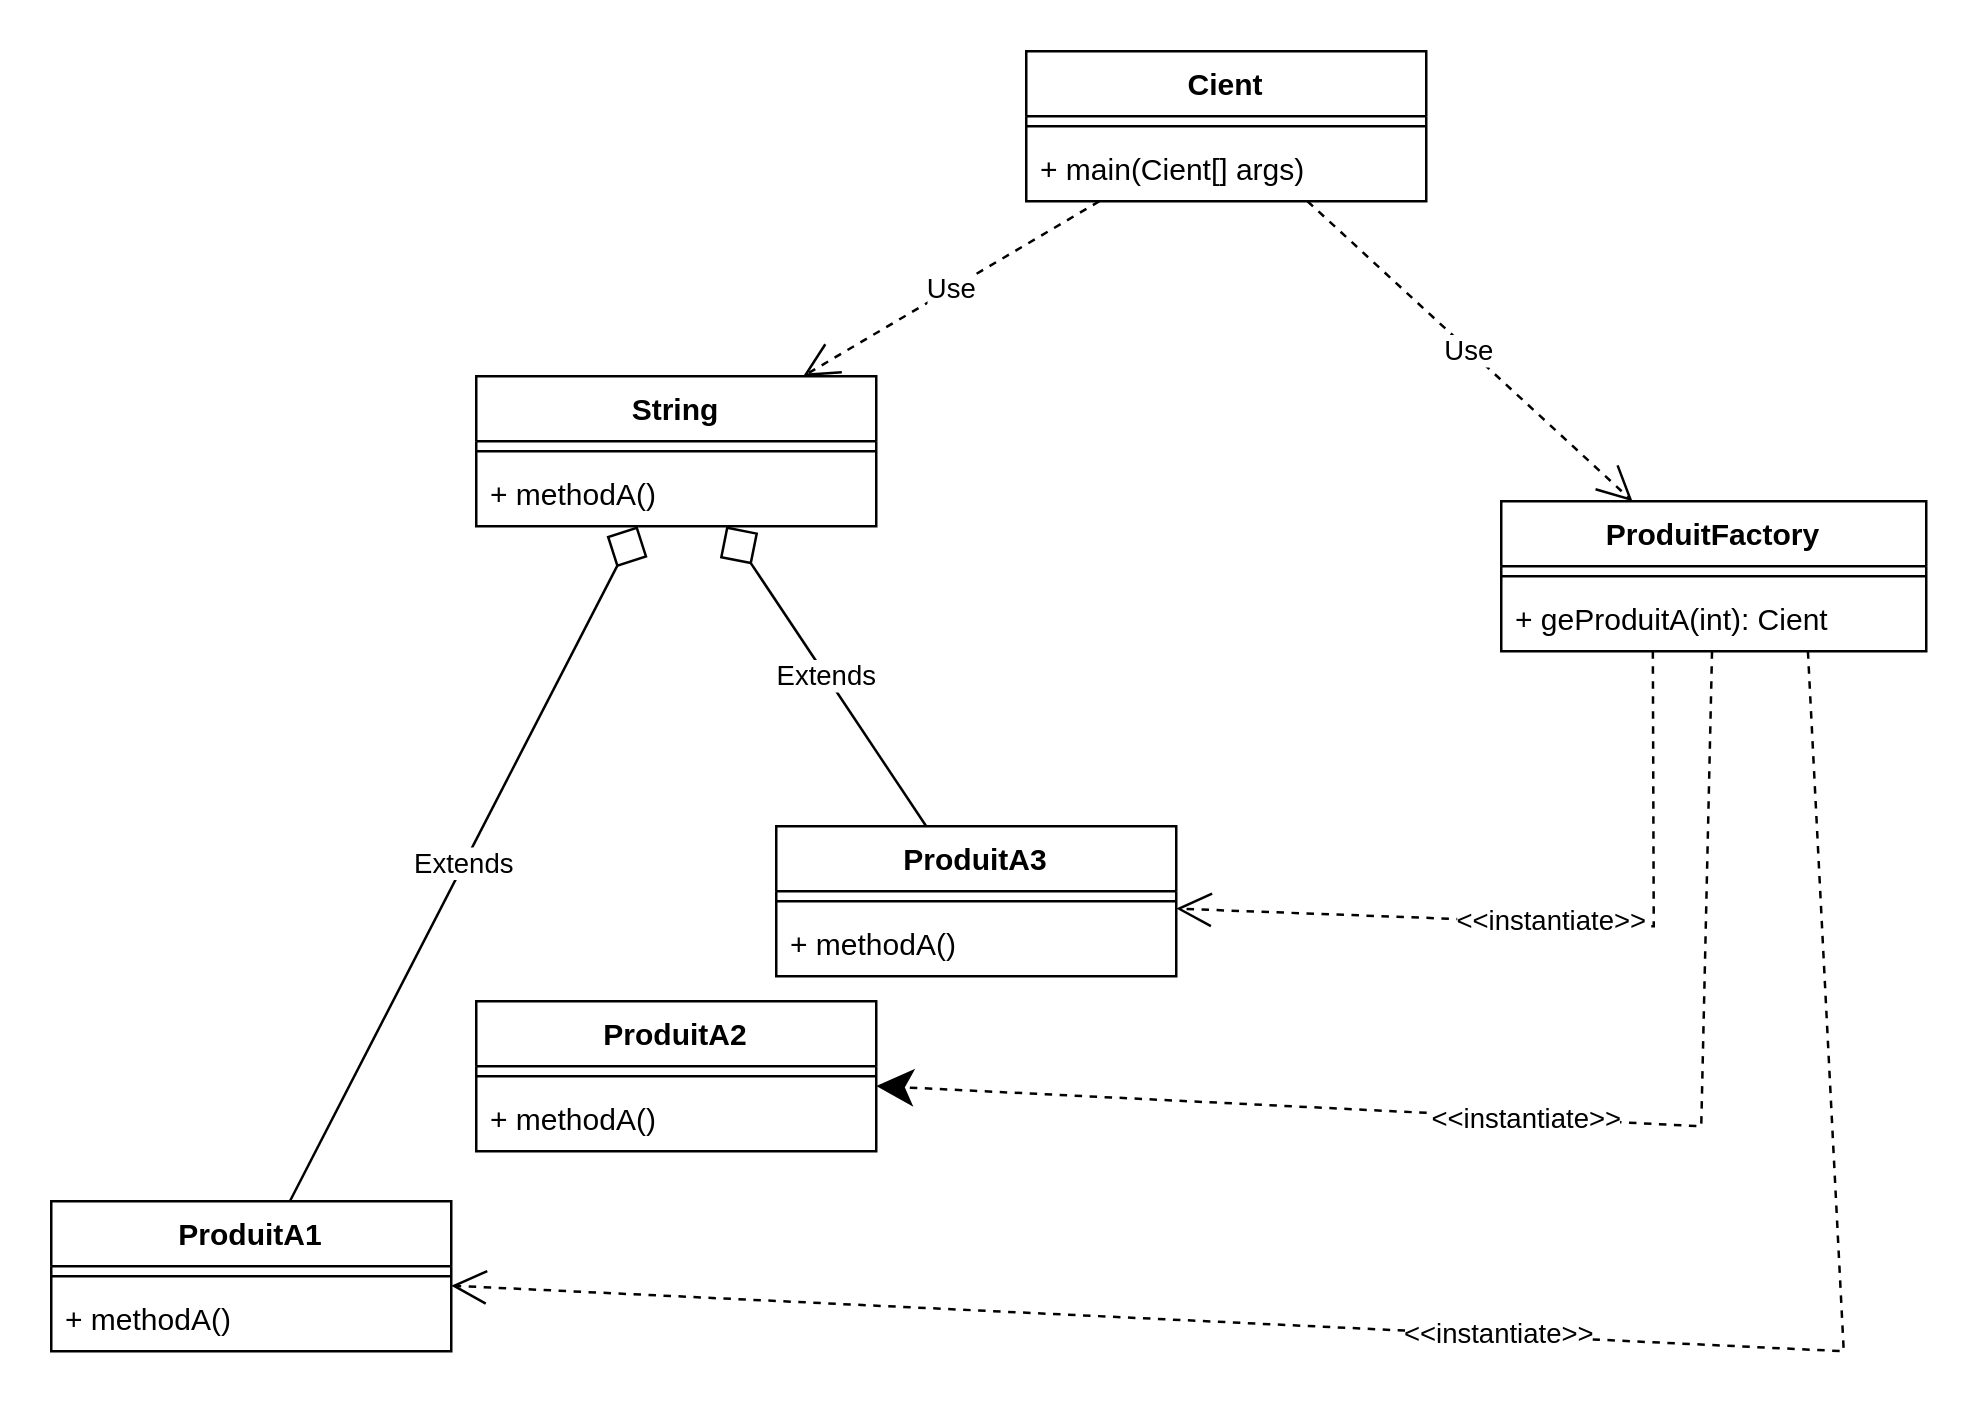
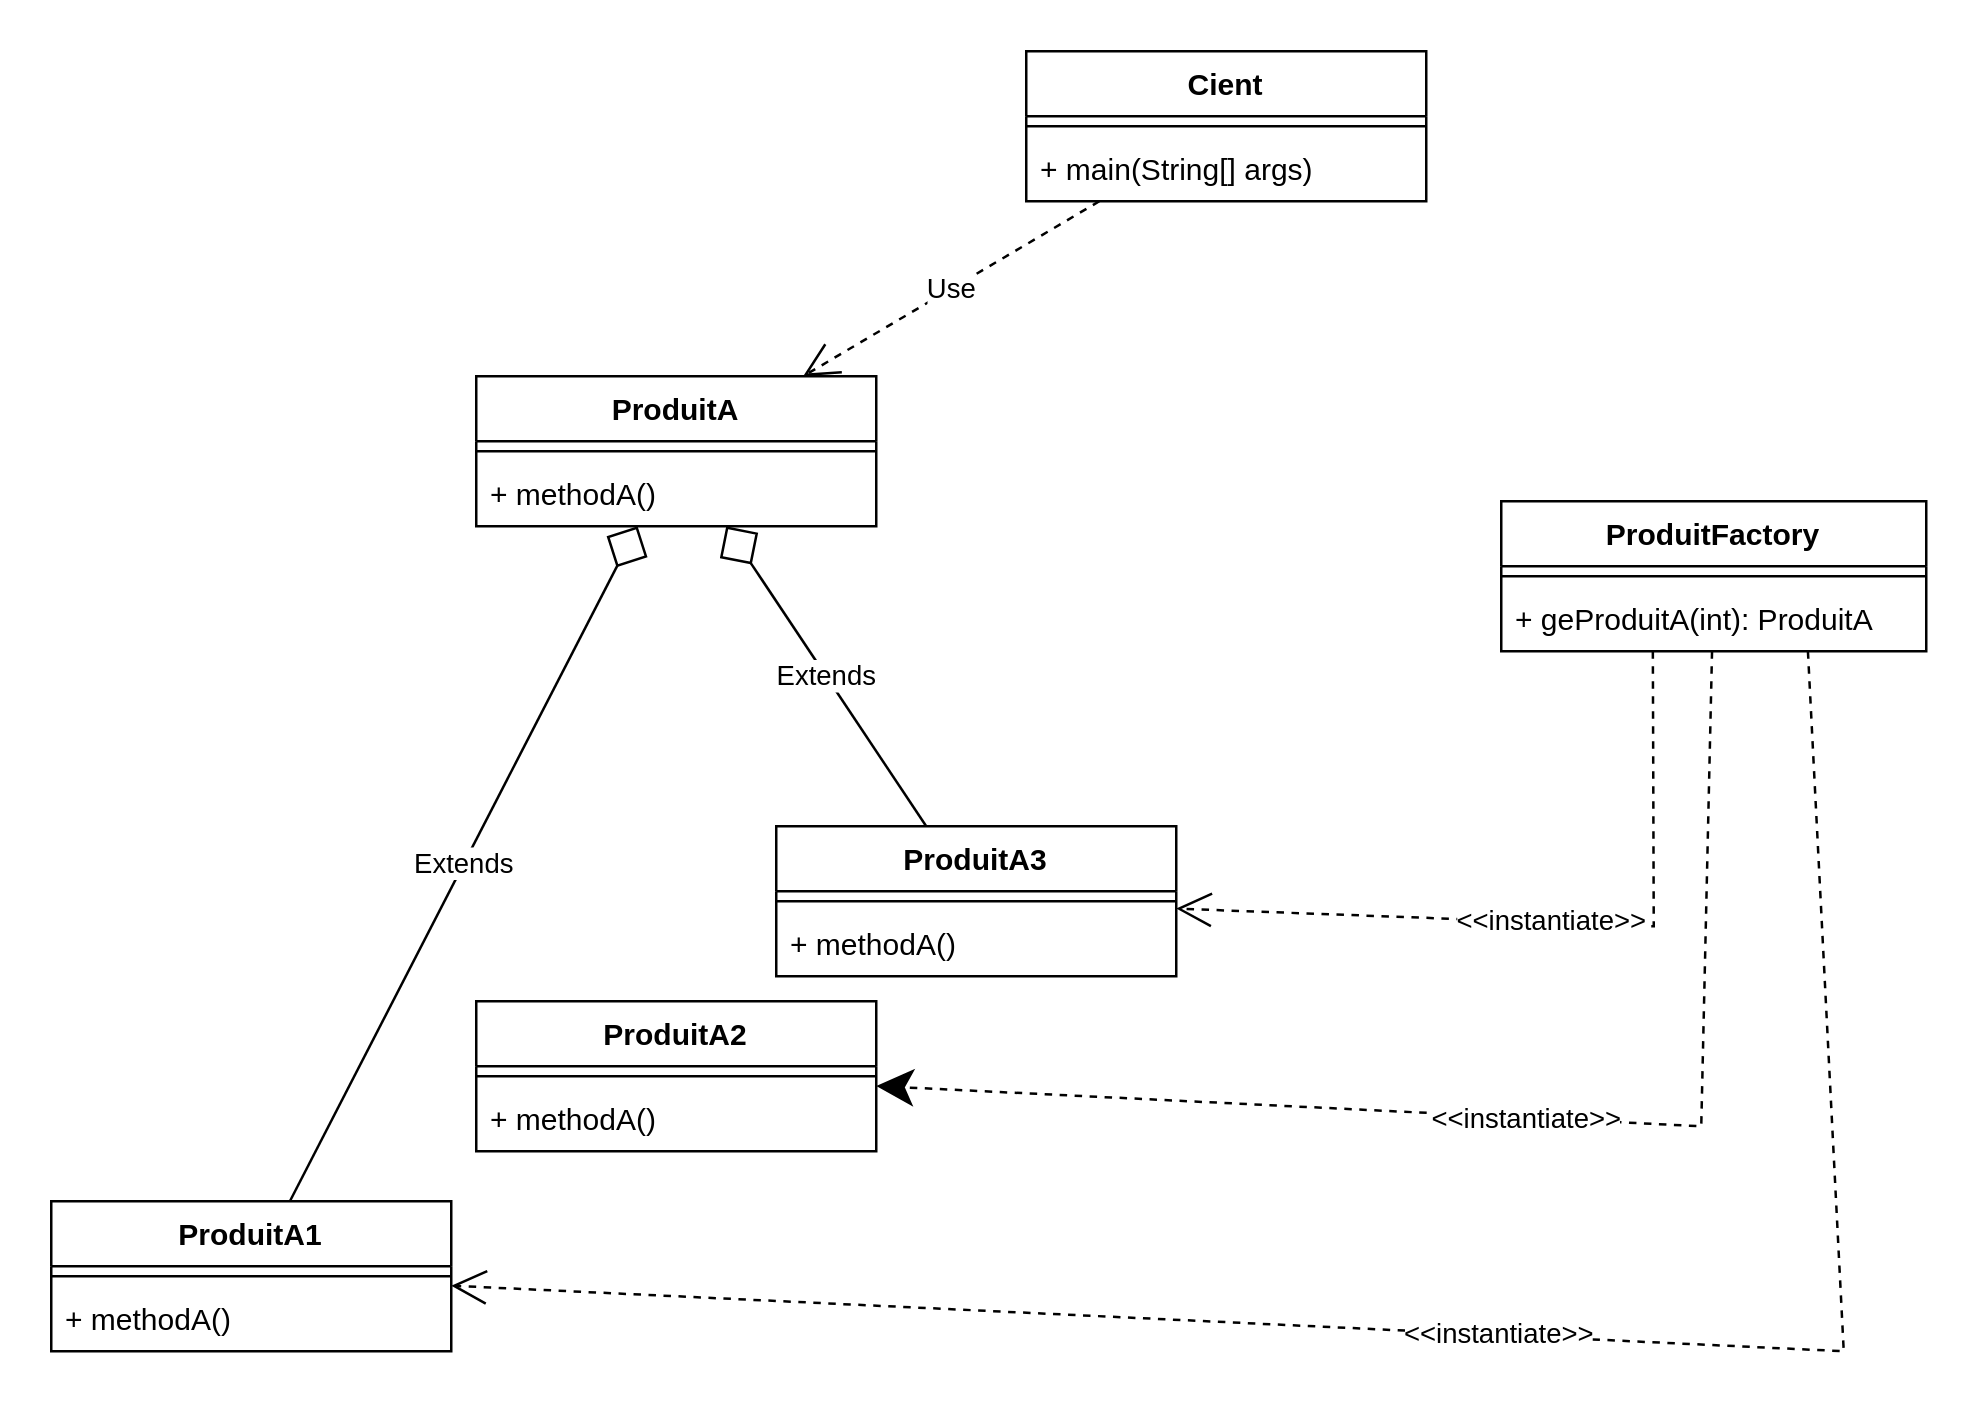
(1196, 170) -> (1205, 170)
(1396, 283) -> none
(675, 410) -> (675, 410)
(1701, 620) -> (1726, 620)
